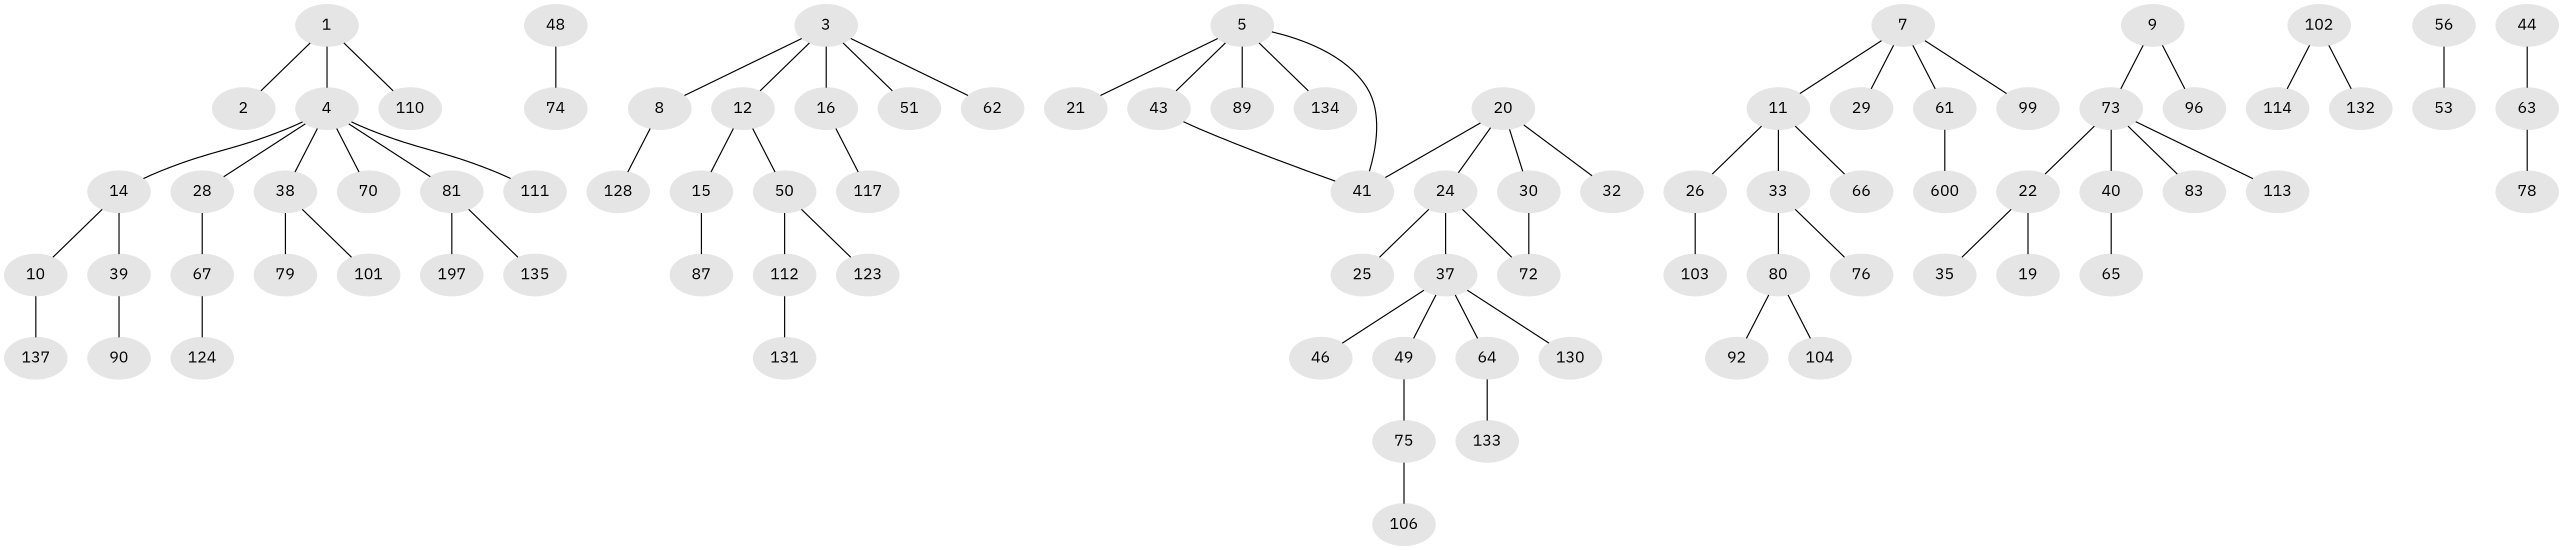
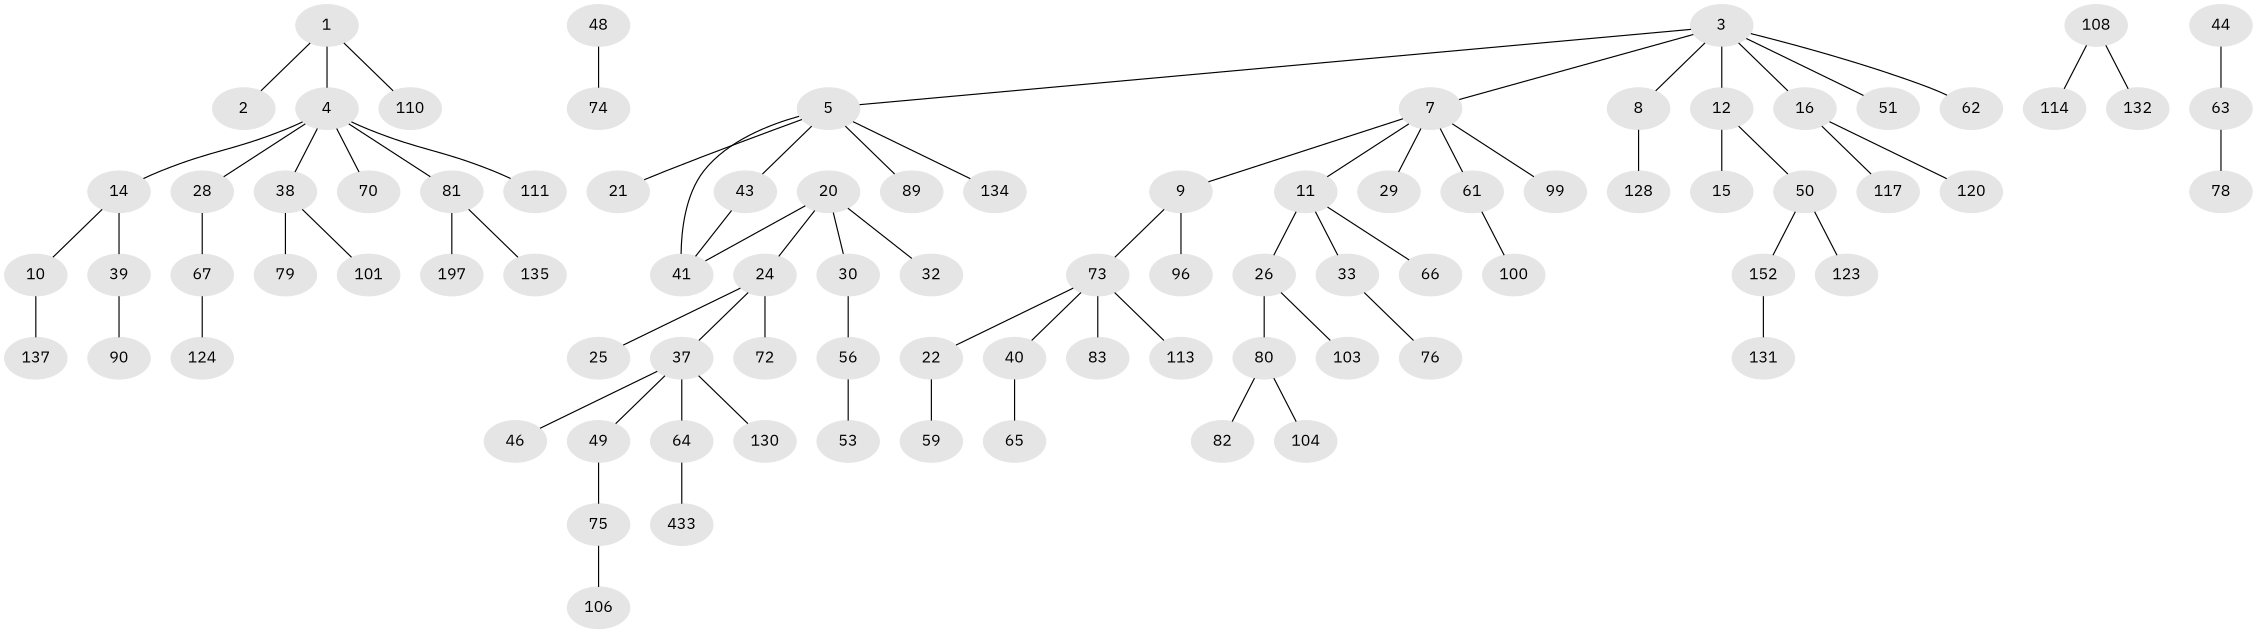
(2319, 25) -> (2096, 25)
none -> (1275, 67)
none -> (1576, 67)
none -> (1306, 150)
(1945, 192) -> (1514, 275)
none -> (1971, 192)
(1529, 234) -> (848, 317)
(1778, 234) -> (1264, 317)
(701, 275) -> none
(785, 275) -> (1763, 275)
(1945, 275) -> none
(2028, 275) -> (931, 441)
(1737, 358) -> (1223, 441)
(1487, 441) -> (682, 525)
